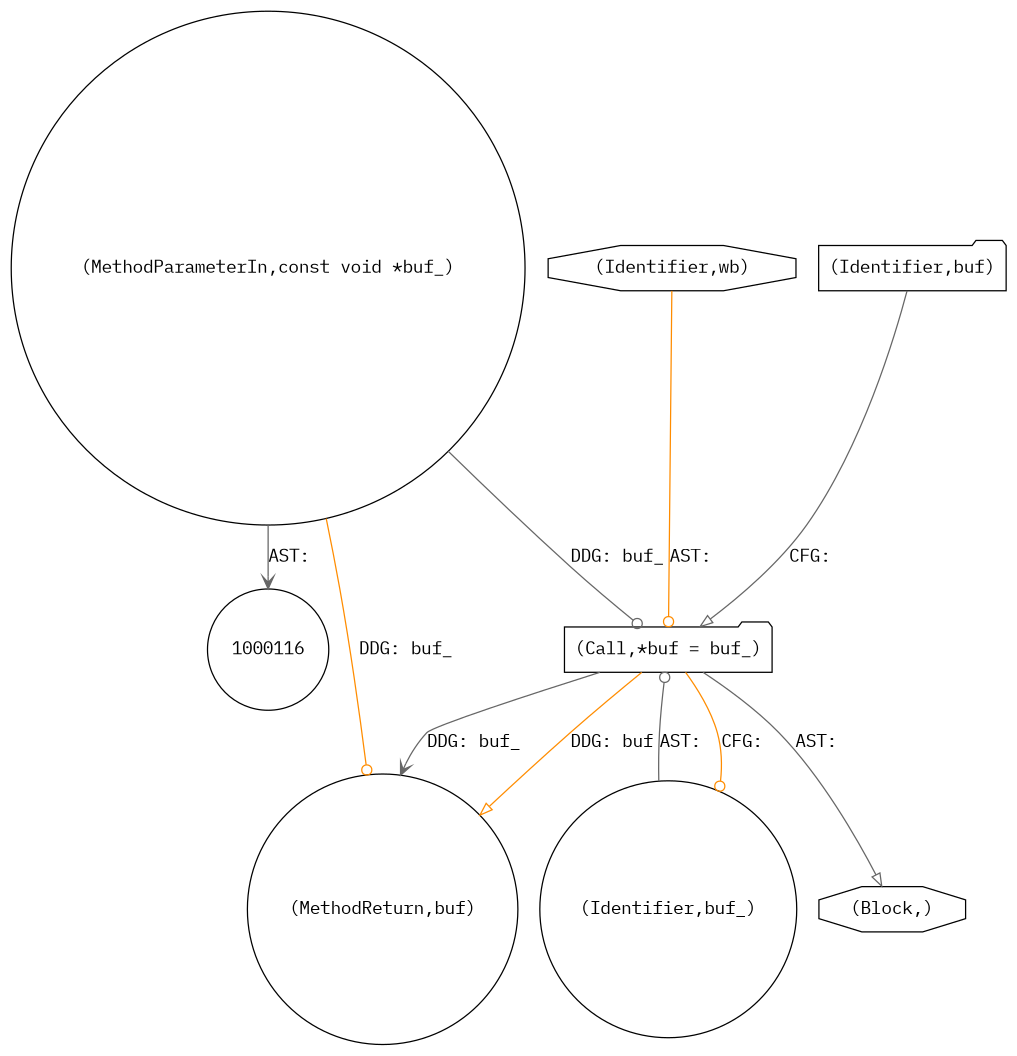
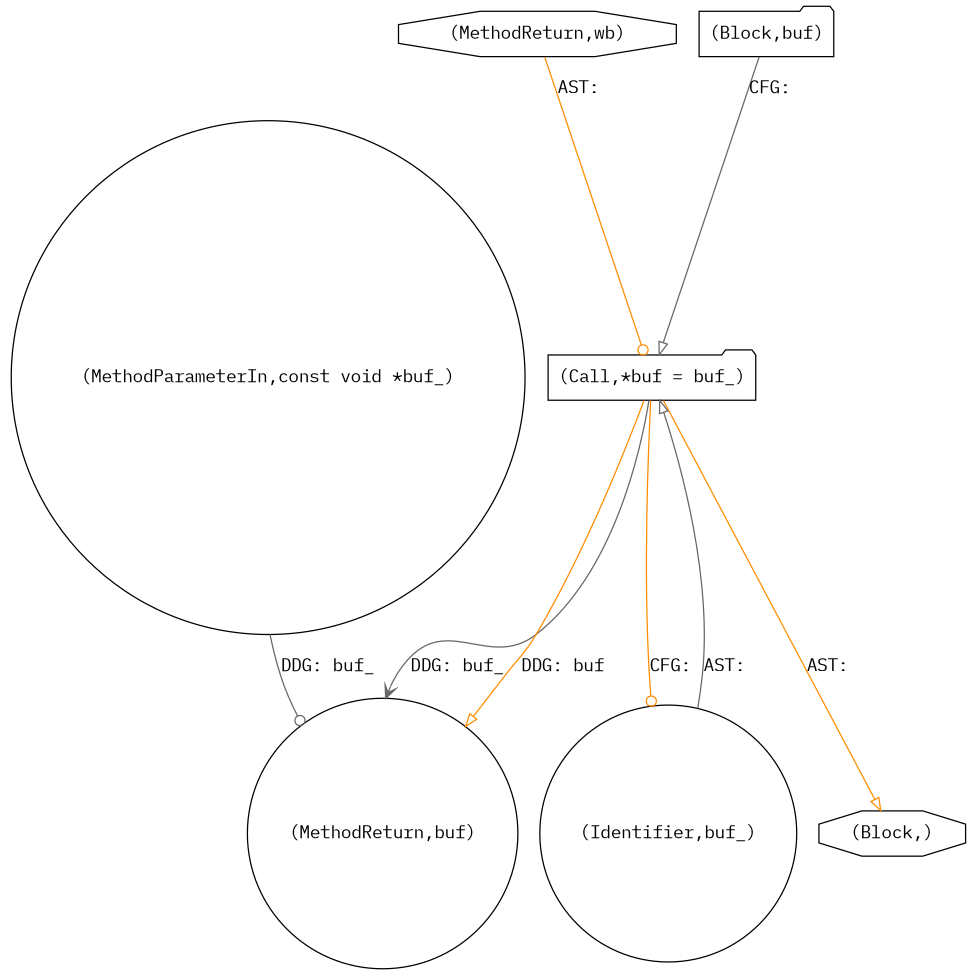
(672, 268) -> (537, 34)
(912, 268) -> (766, 34)
(539, 538) -> none
(349, 641) -> (281, 676)
(268, 650) -> none
(660, 732) -> (698, 559)
(804, 761) -> (769, 600)
